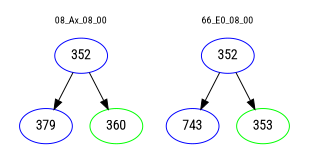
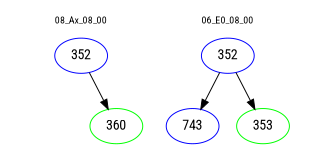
(228, 21) -> (228, 21)
(46, 126) -> none
